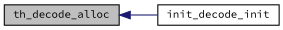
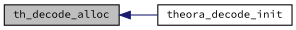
(218, 15) -> (225, 15)
